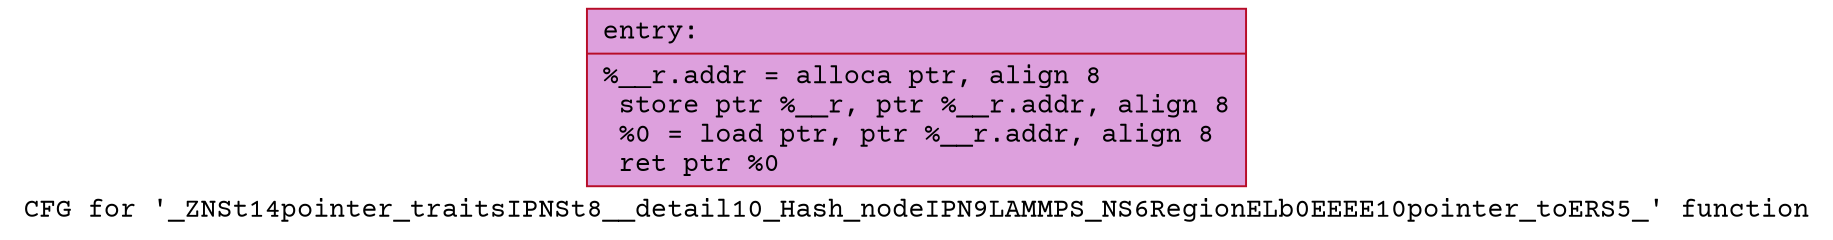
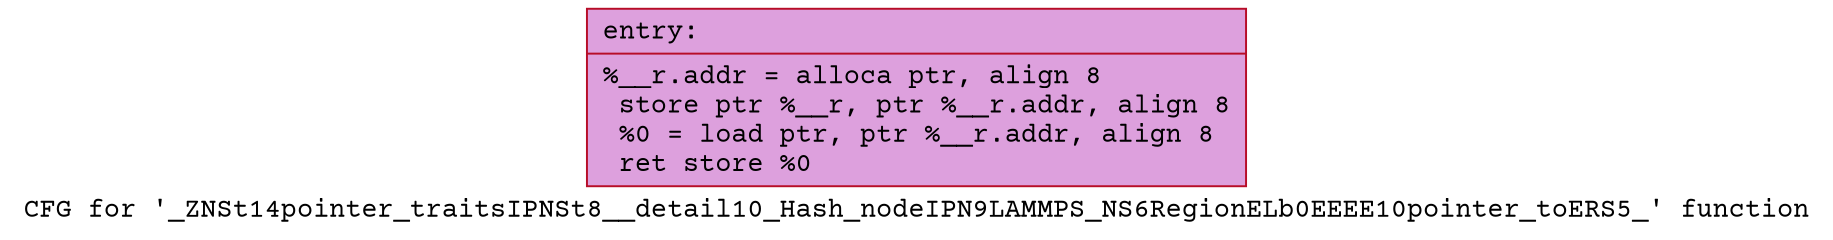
(691, 163) -> (708, 163)
